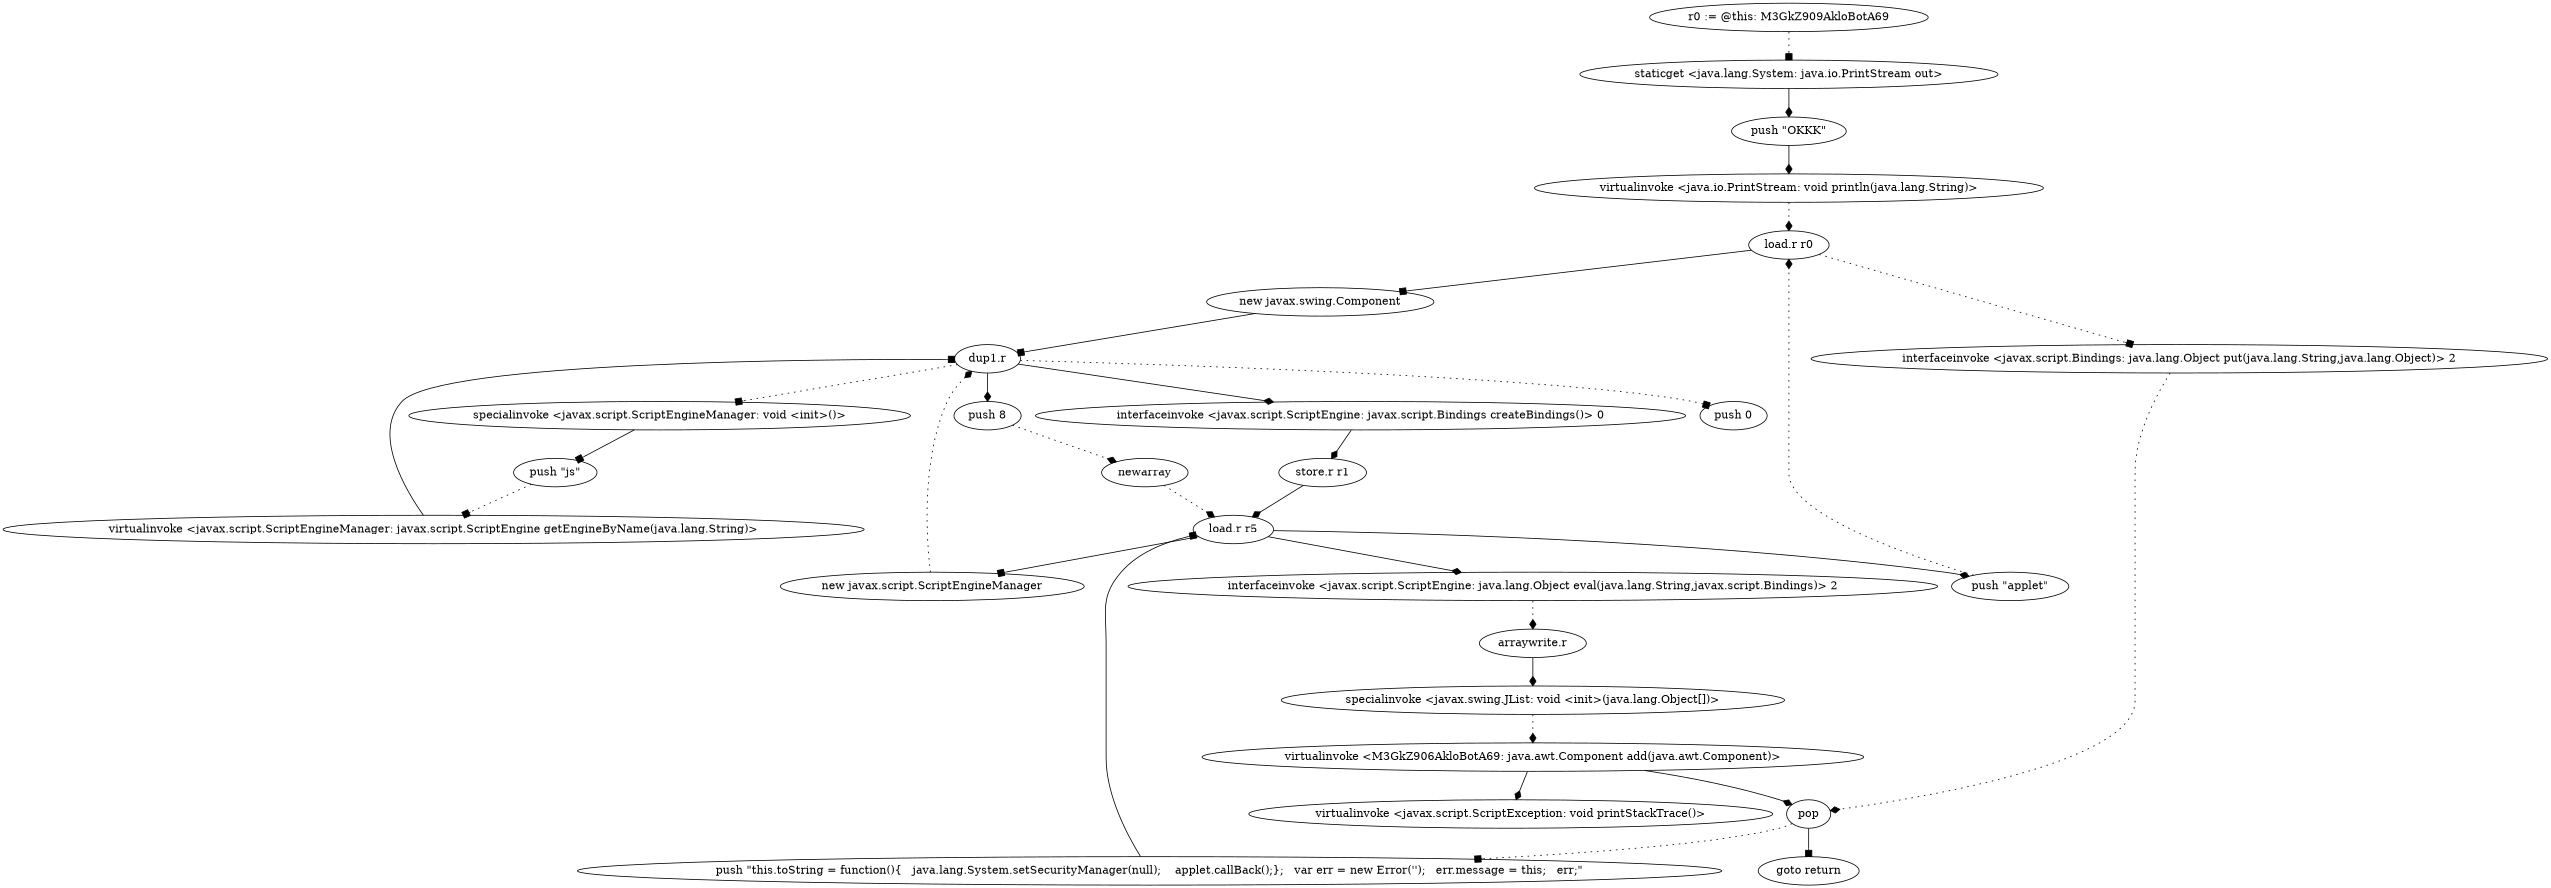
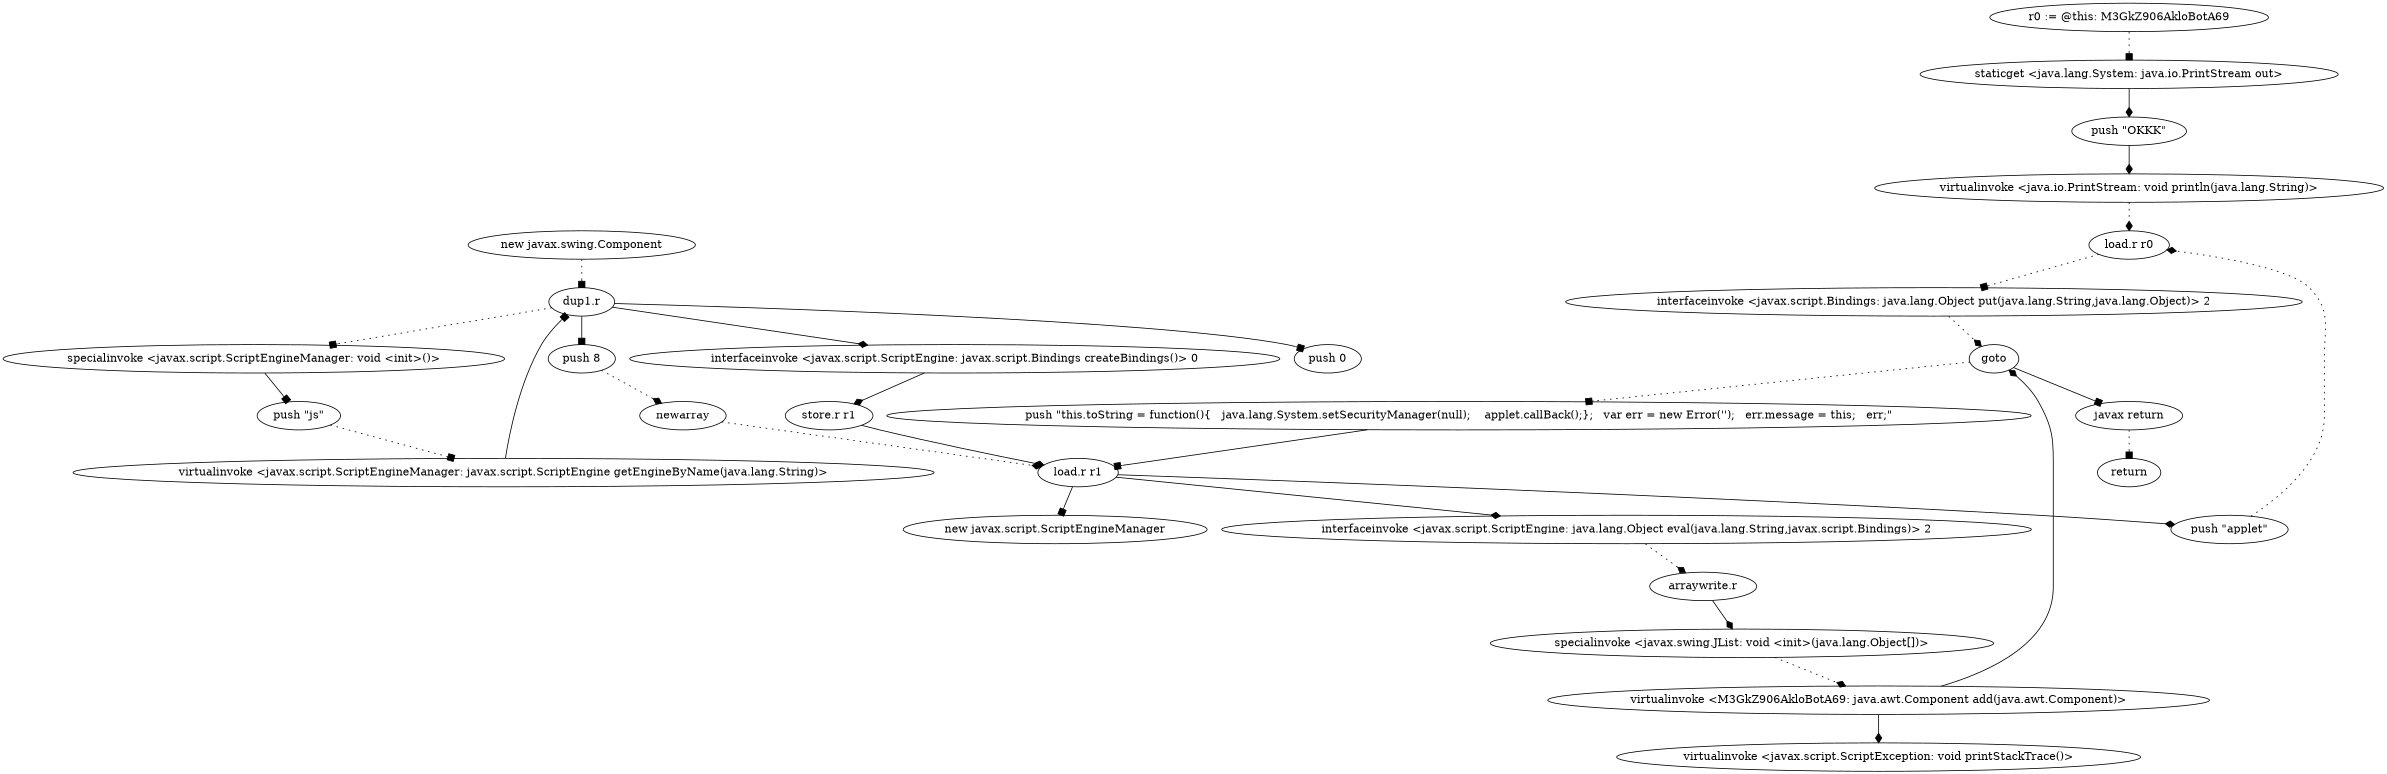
(1789, 17) -> (2129, 17)
(1580, 270) -> none
(1140, 333) -> (582, 270)
(1362, 373) -> (956, 316)
(988, 383) -> (582, 326)
(930, 471) -> none
none -> (2129, 473)
(1233, 529) -> (1078, 473)
(1809, 814) -> (1994, 359)
(1809, 871) -> (2129, 416)
